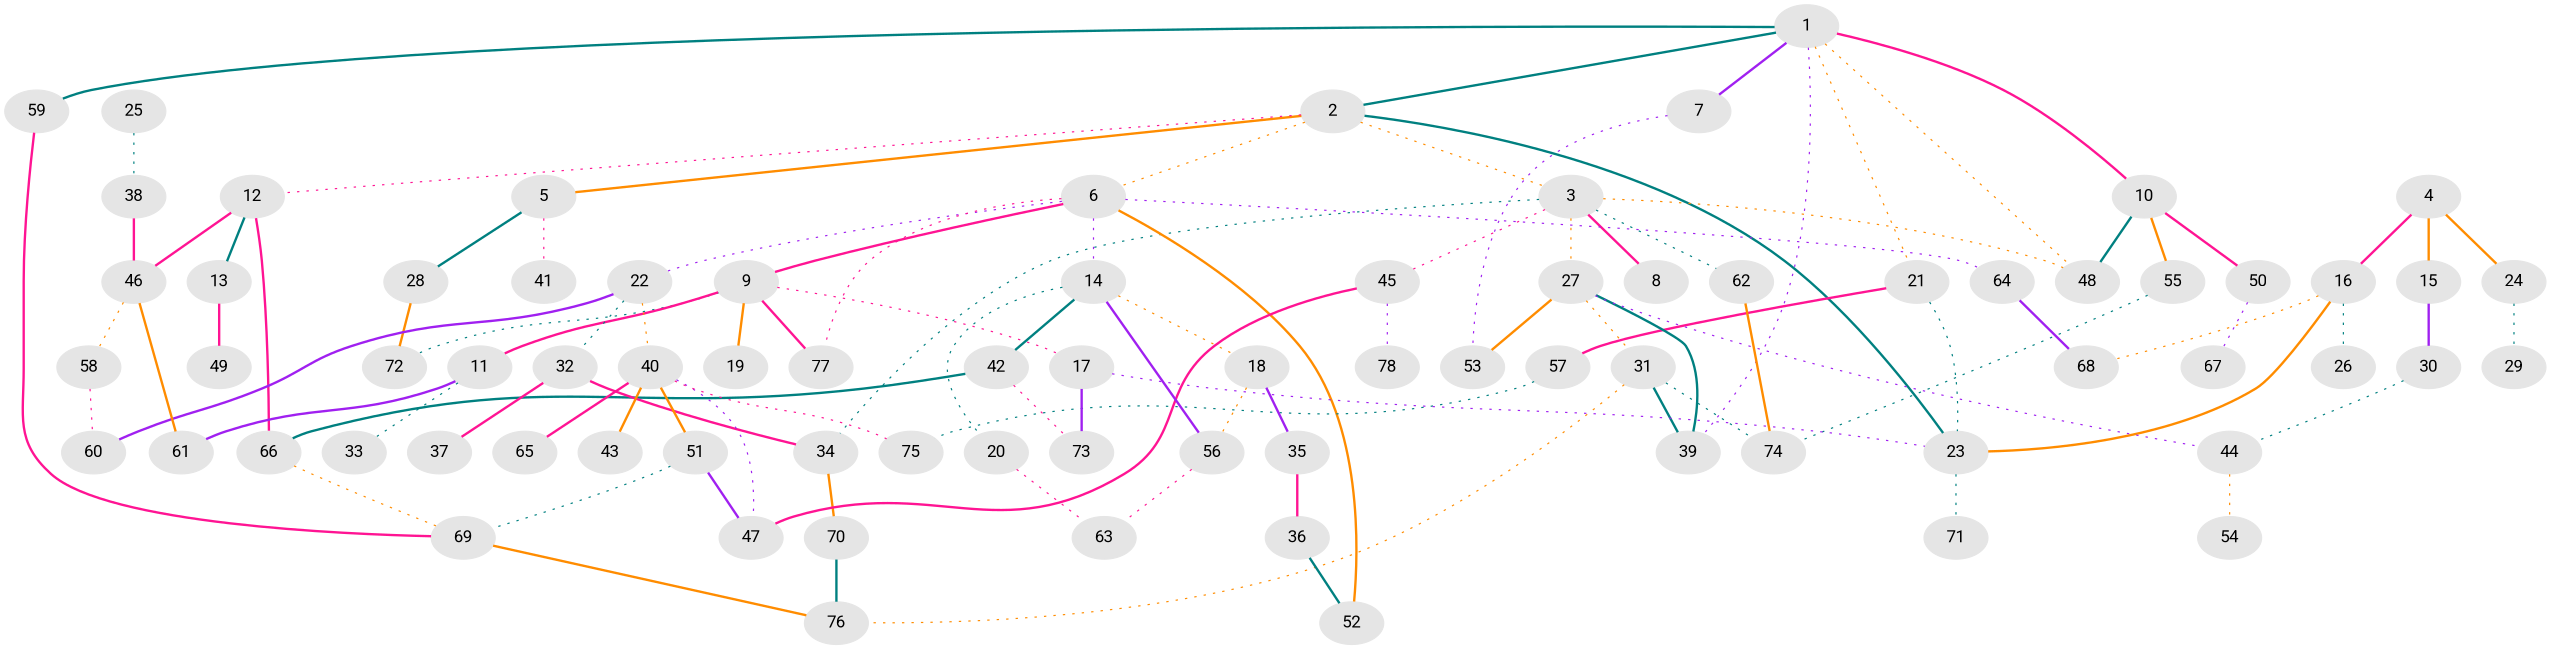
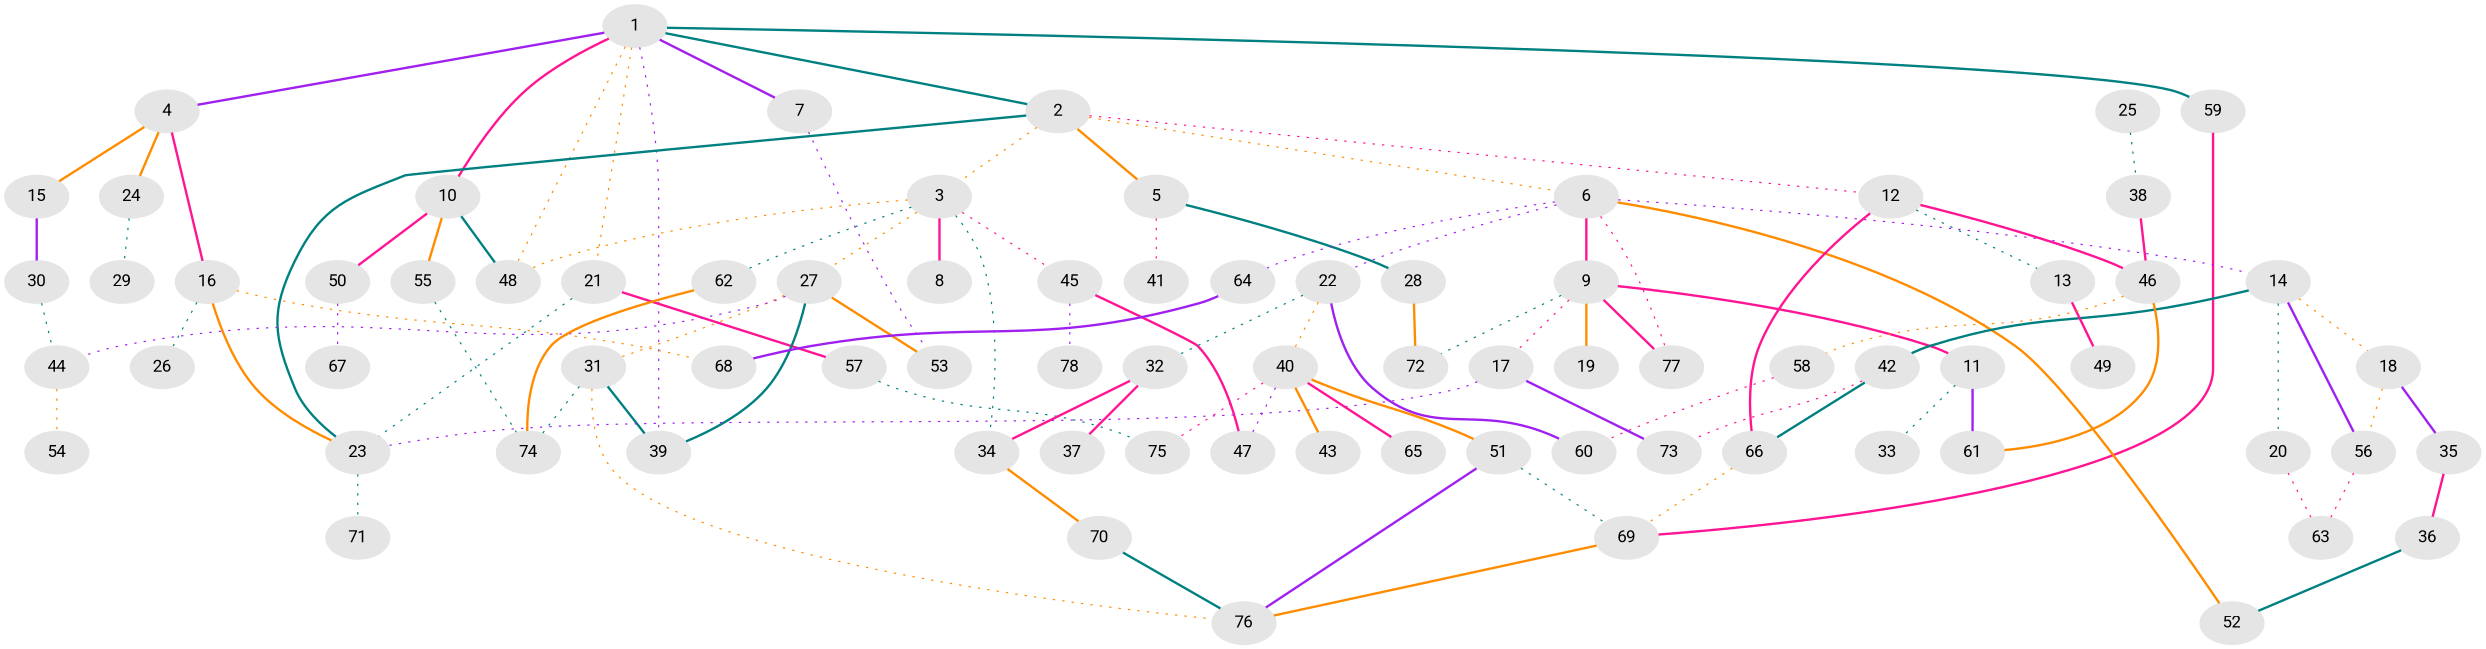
none -> (401, 69)
(236, 239) -> (1977, 239)
(723, 495) -> (1371, 538)
